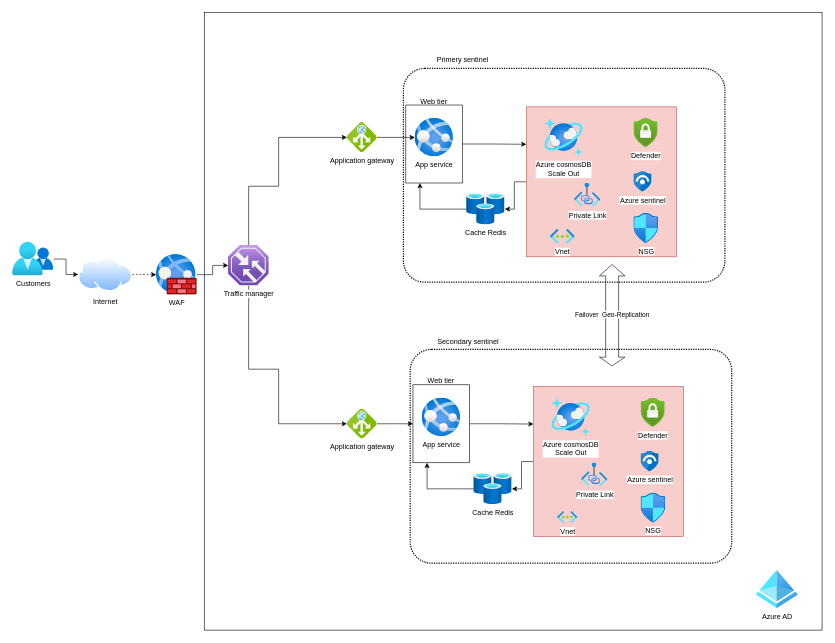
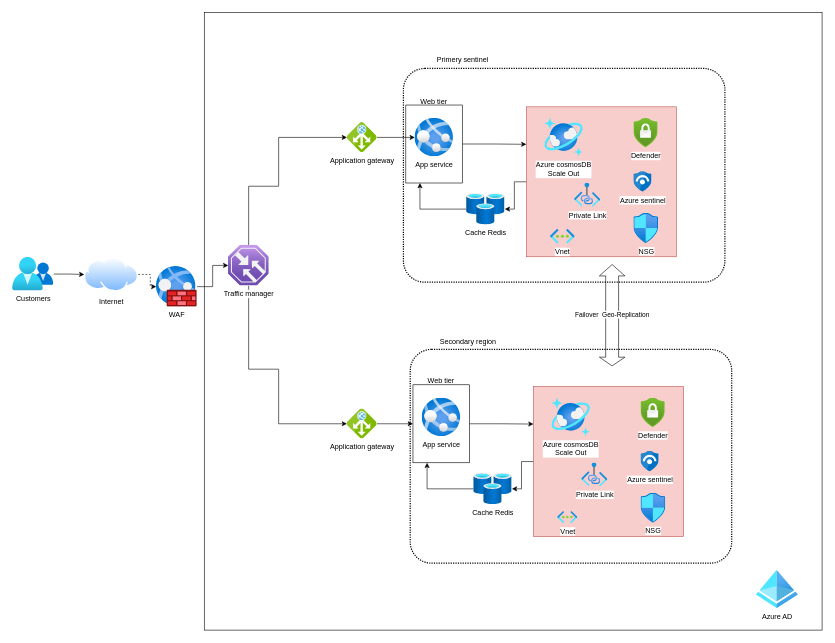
(33, 259) -> (33, 274)
(105, 275) -> (111, 275)
(177, 275) -> (177, 287)
(468, 342) -> (468, 342)
